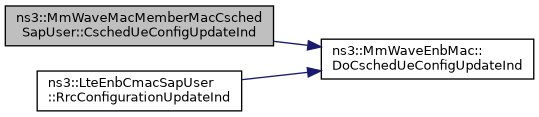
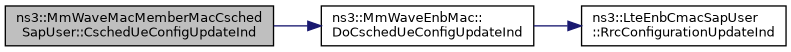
(275, 76) -> (551, 26)
